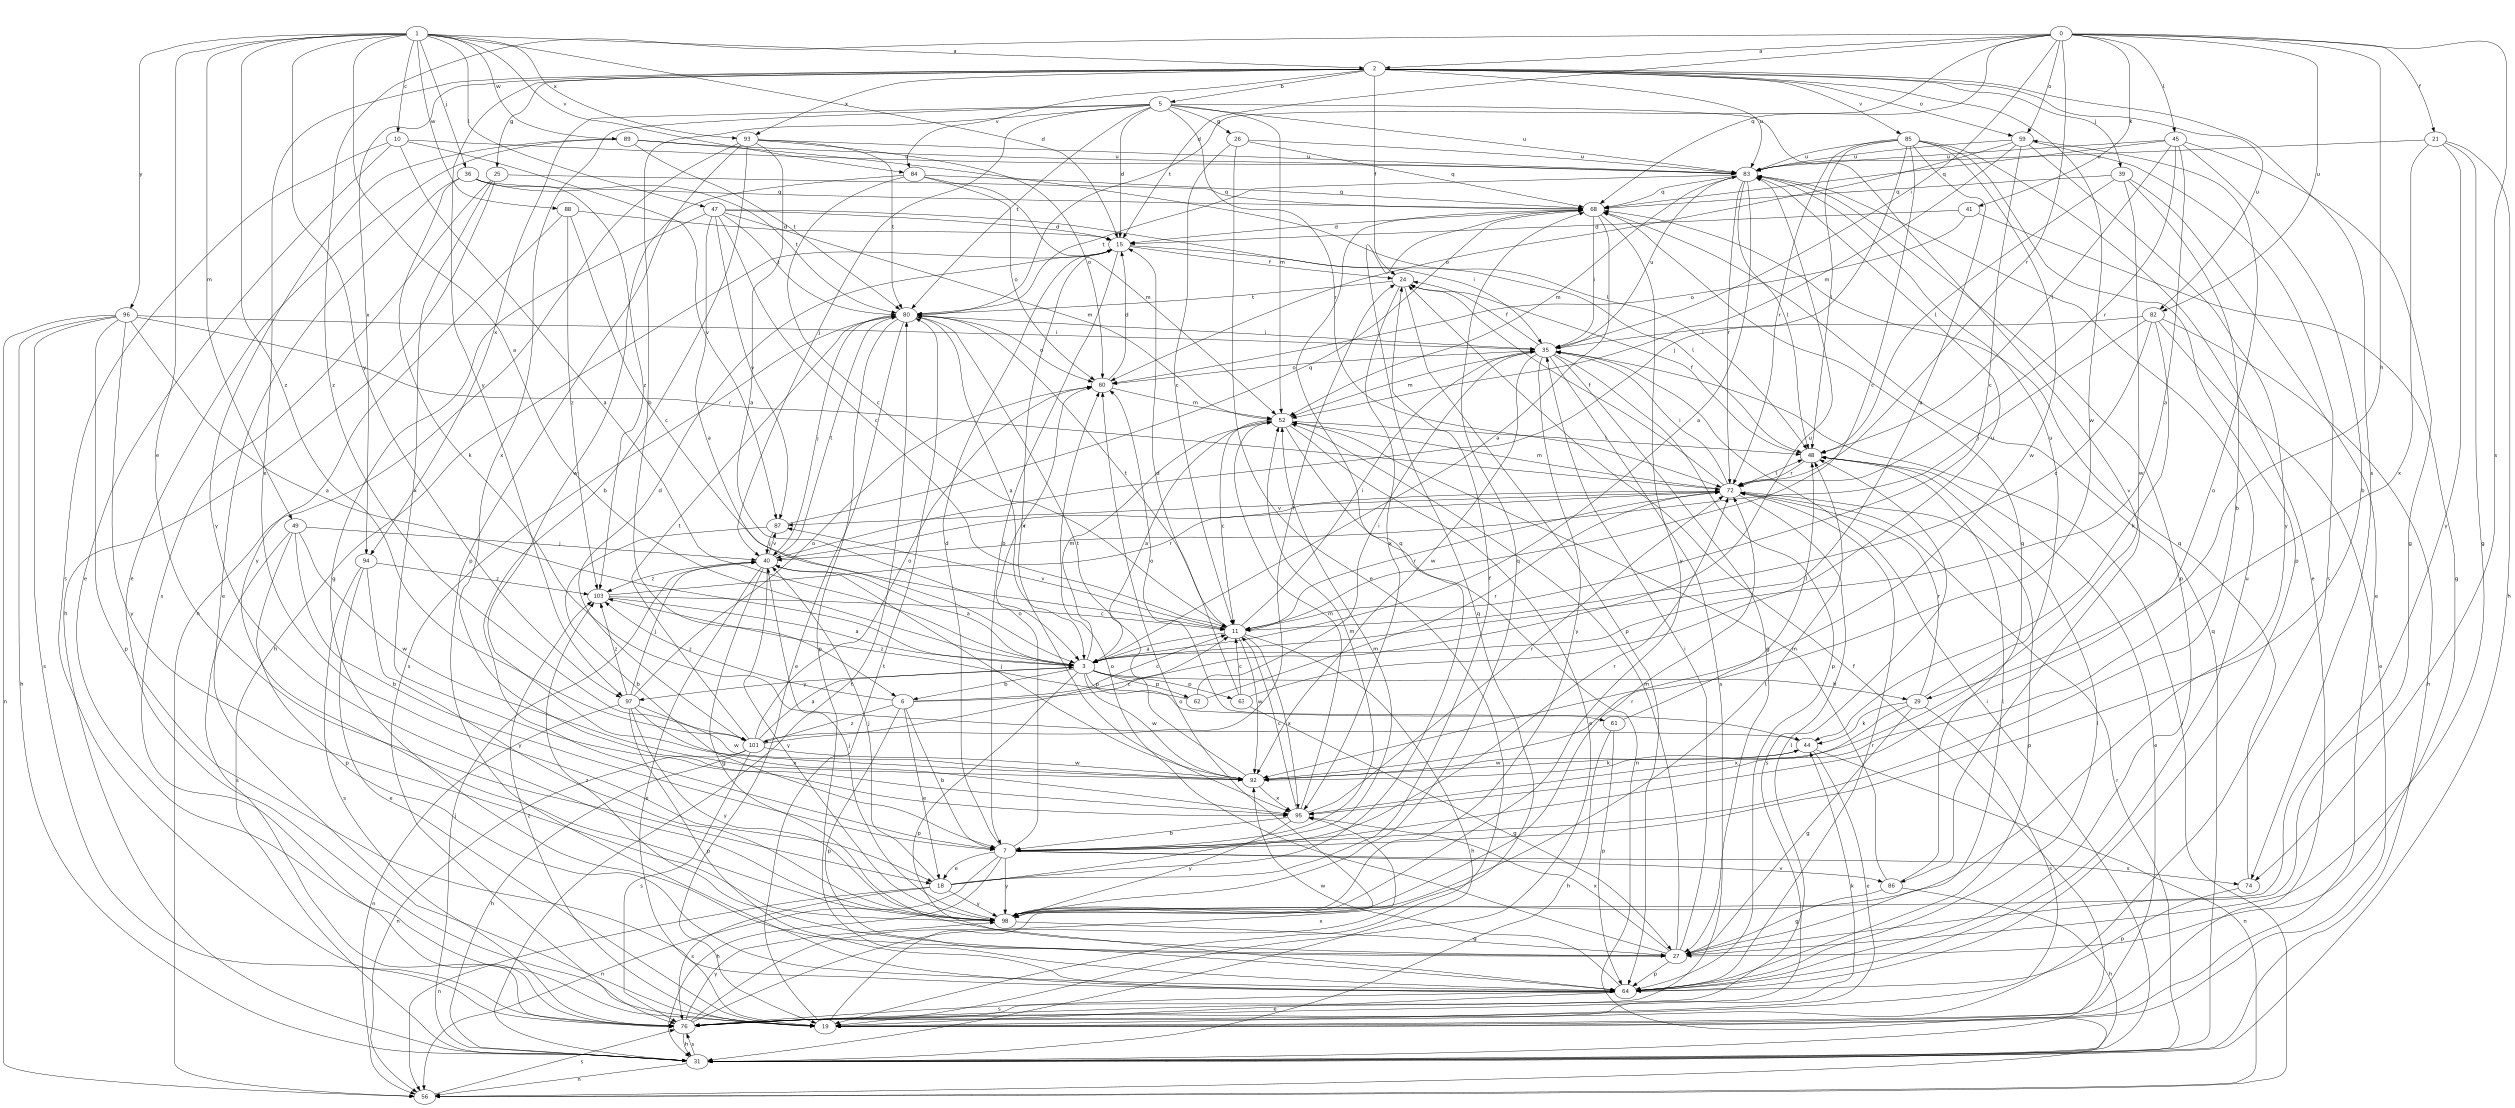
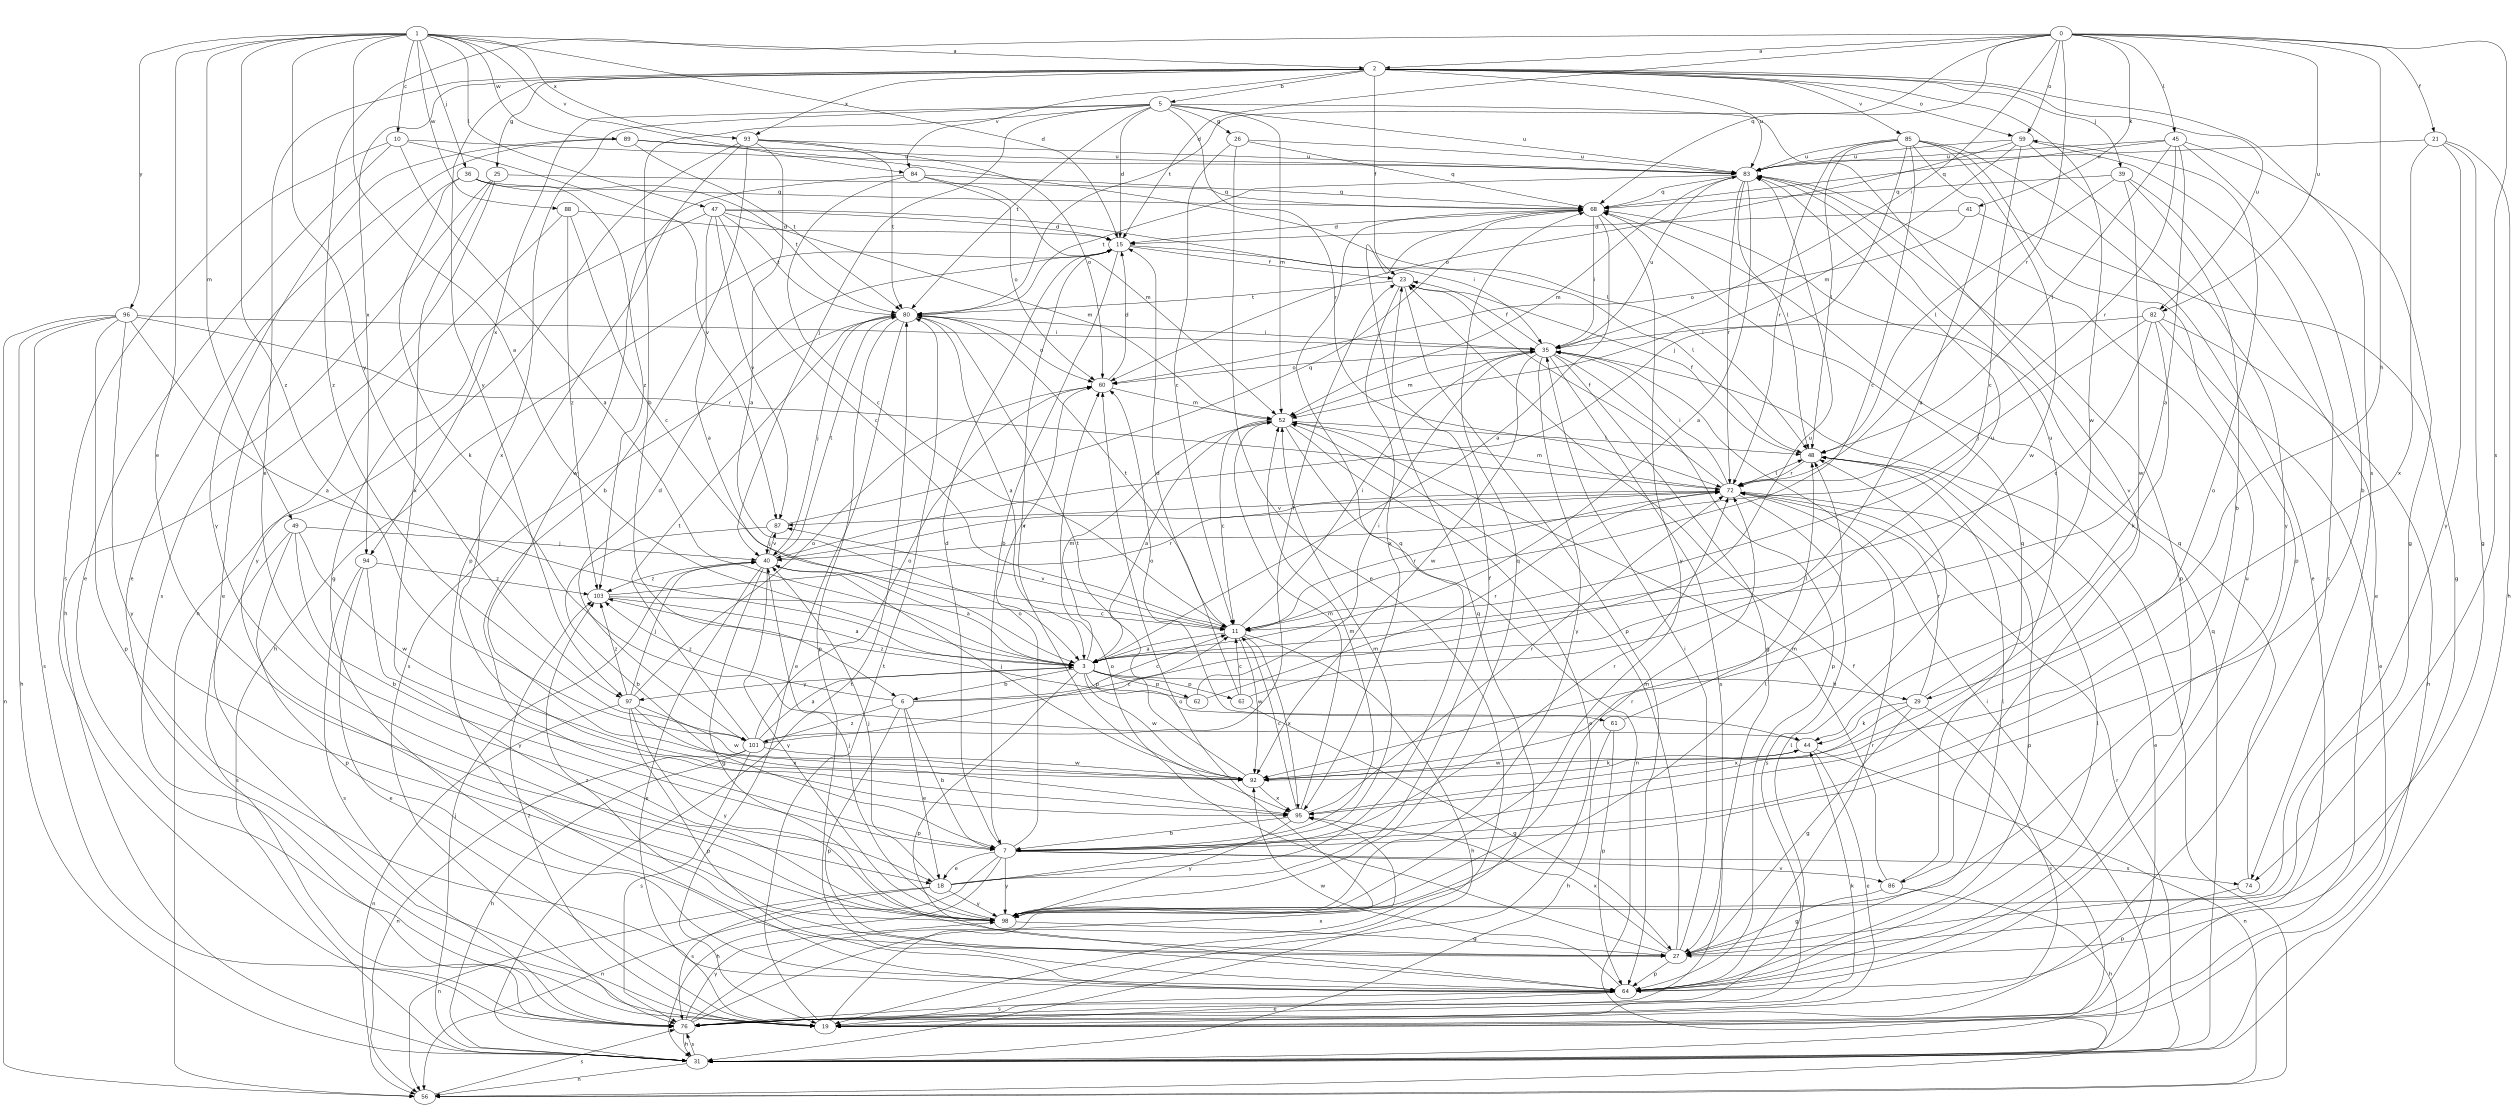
(1403, 280) -> (1403, 280)
